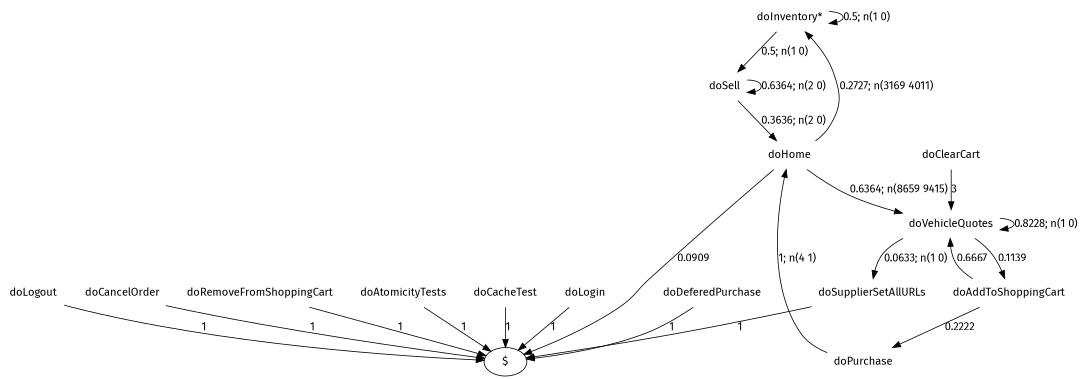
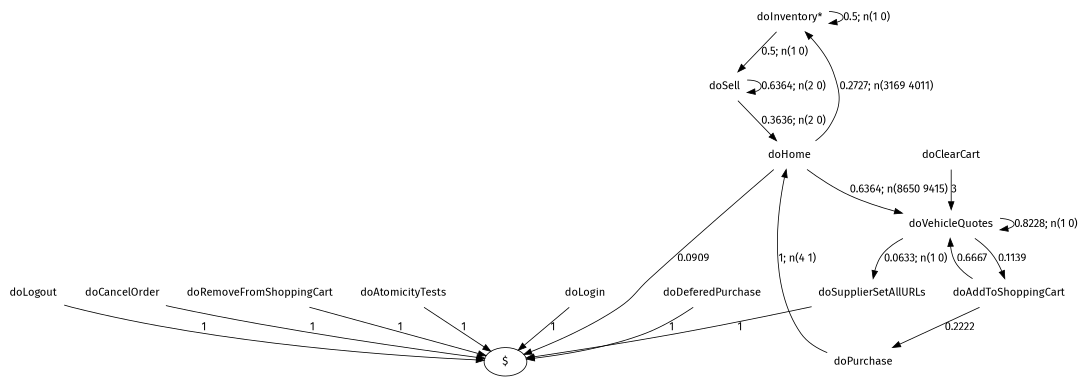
(899, 190) -> (899, 190)
(505, 293) -> none
